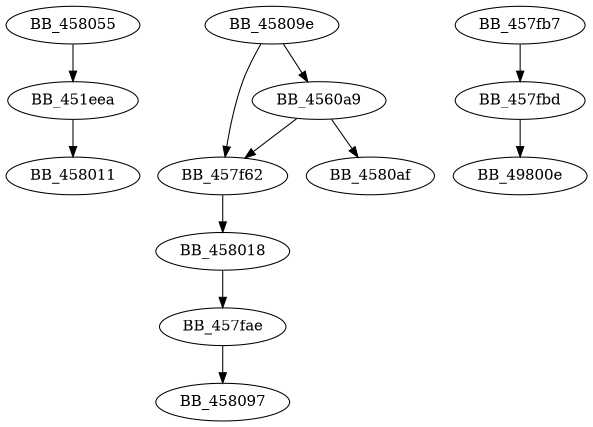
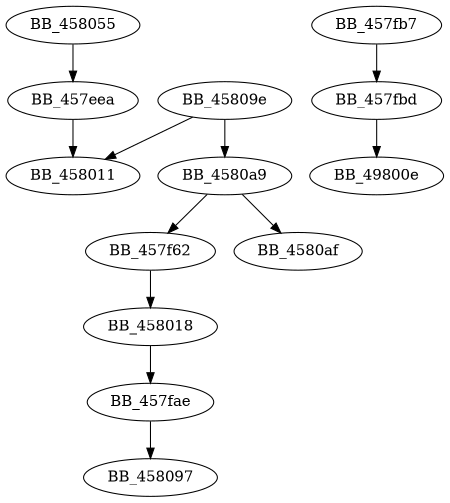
(239, 94) -> (154, 136)
(73, 101) -> (73, 101)
(319, 101) -> (225, 176)
